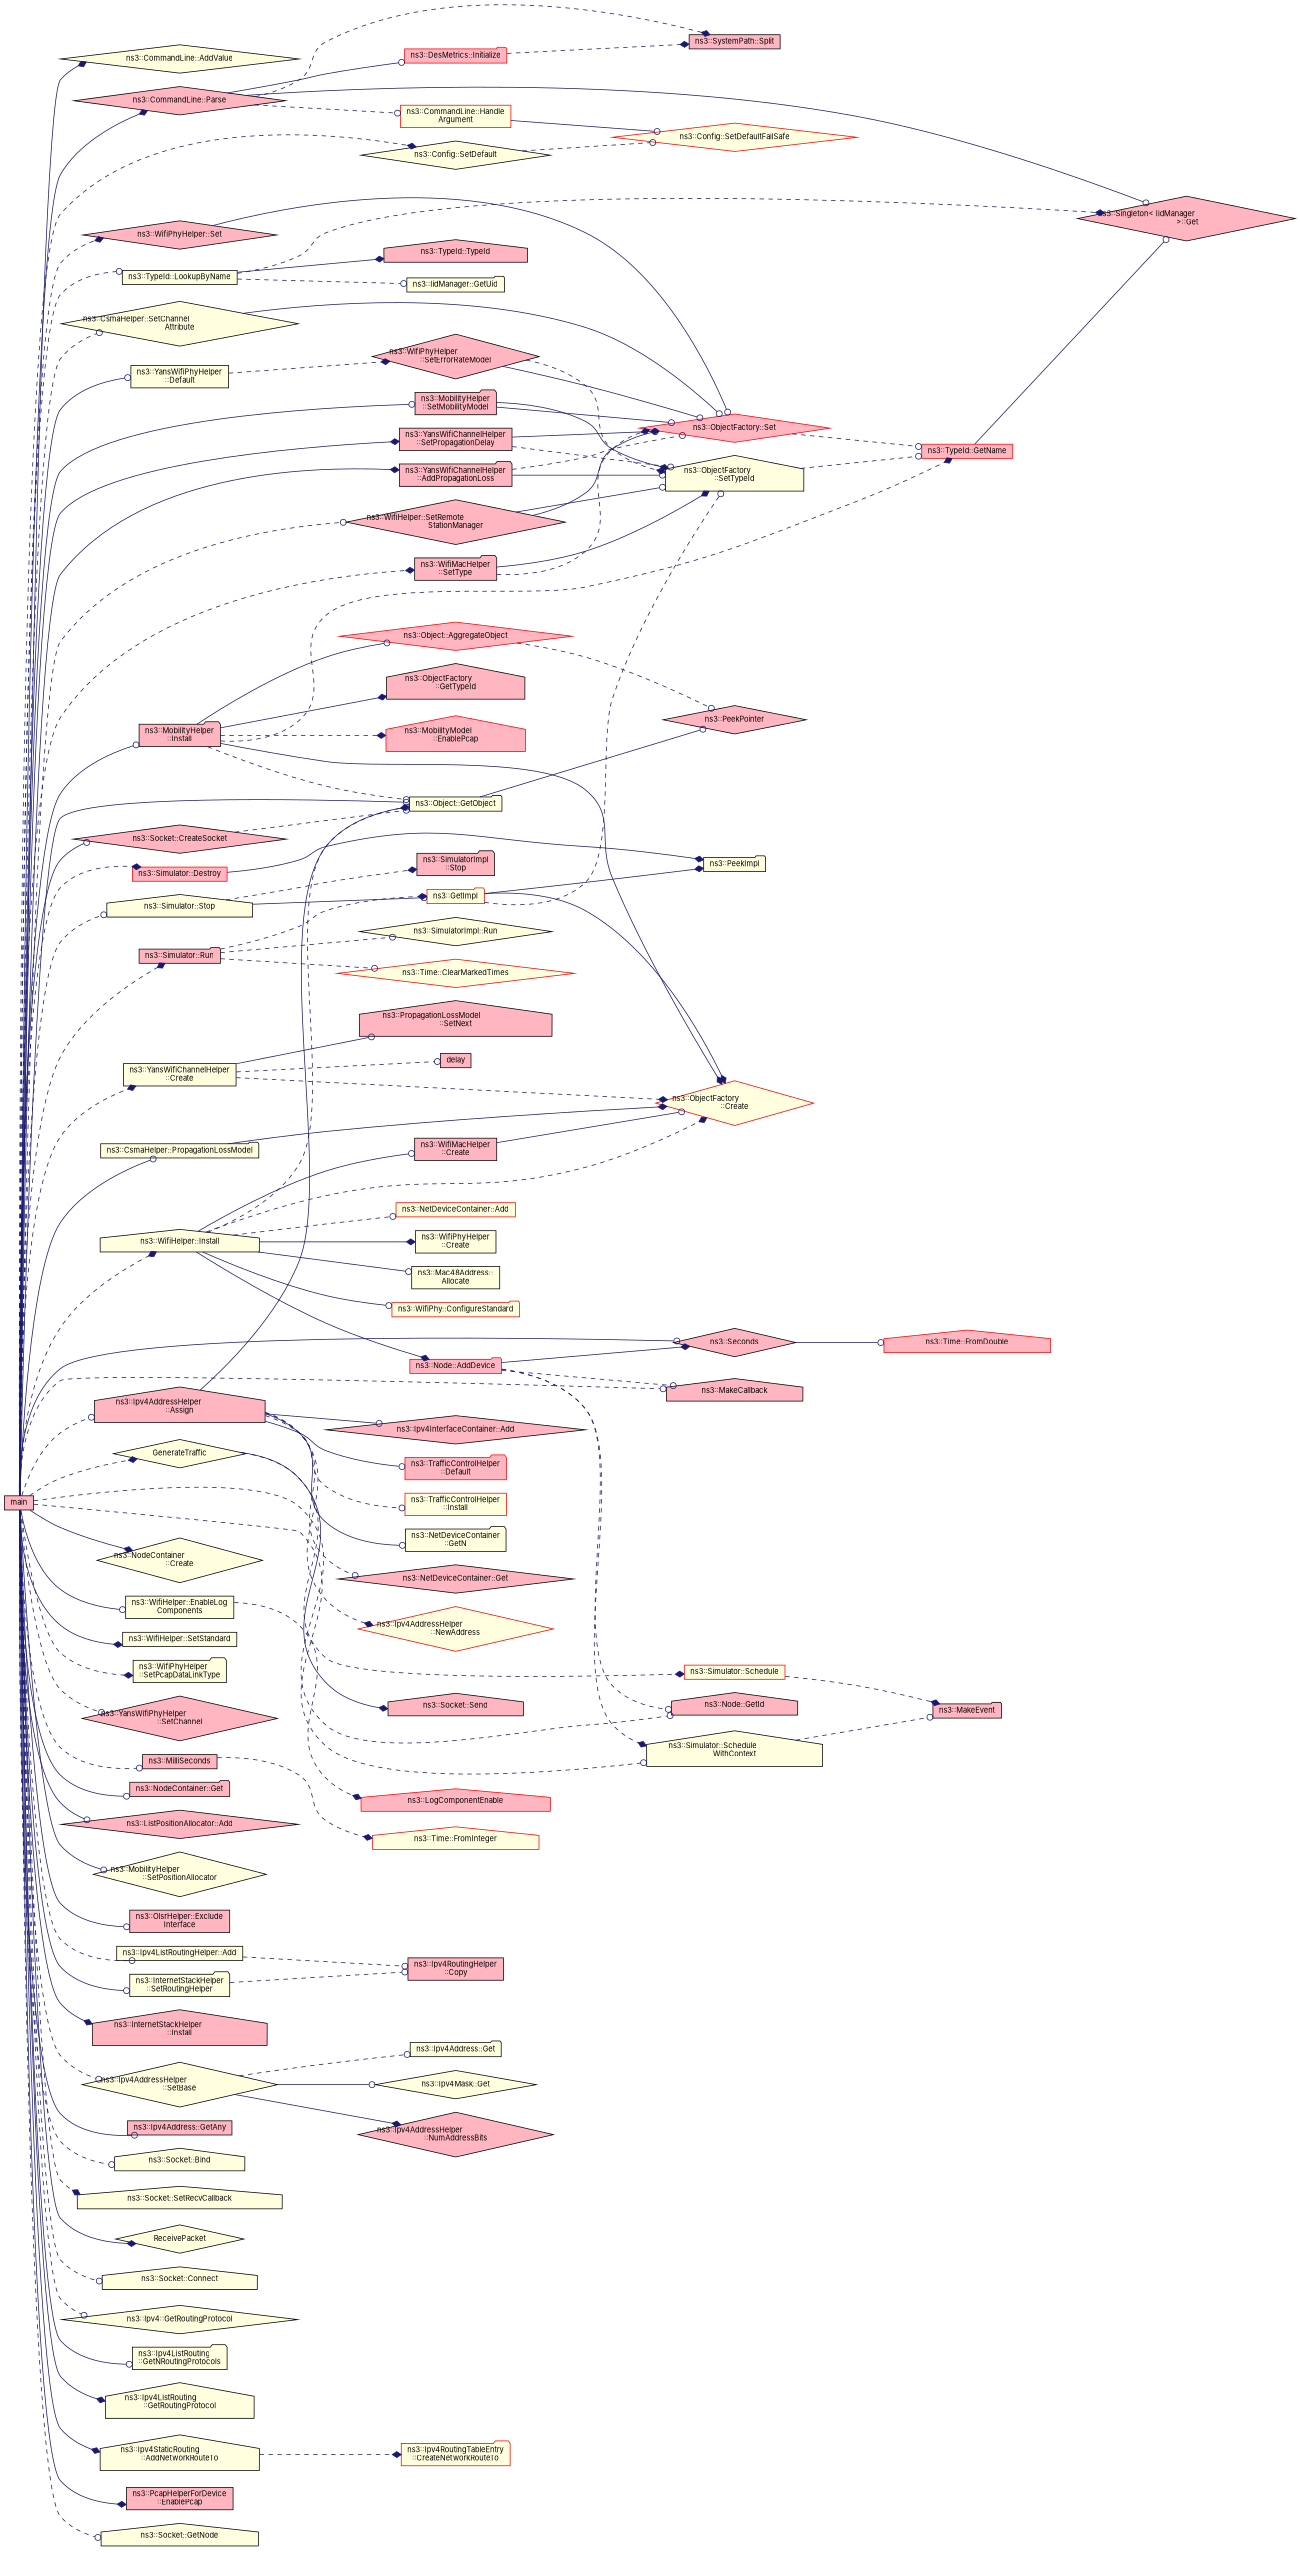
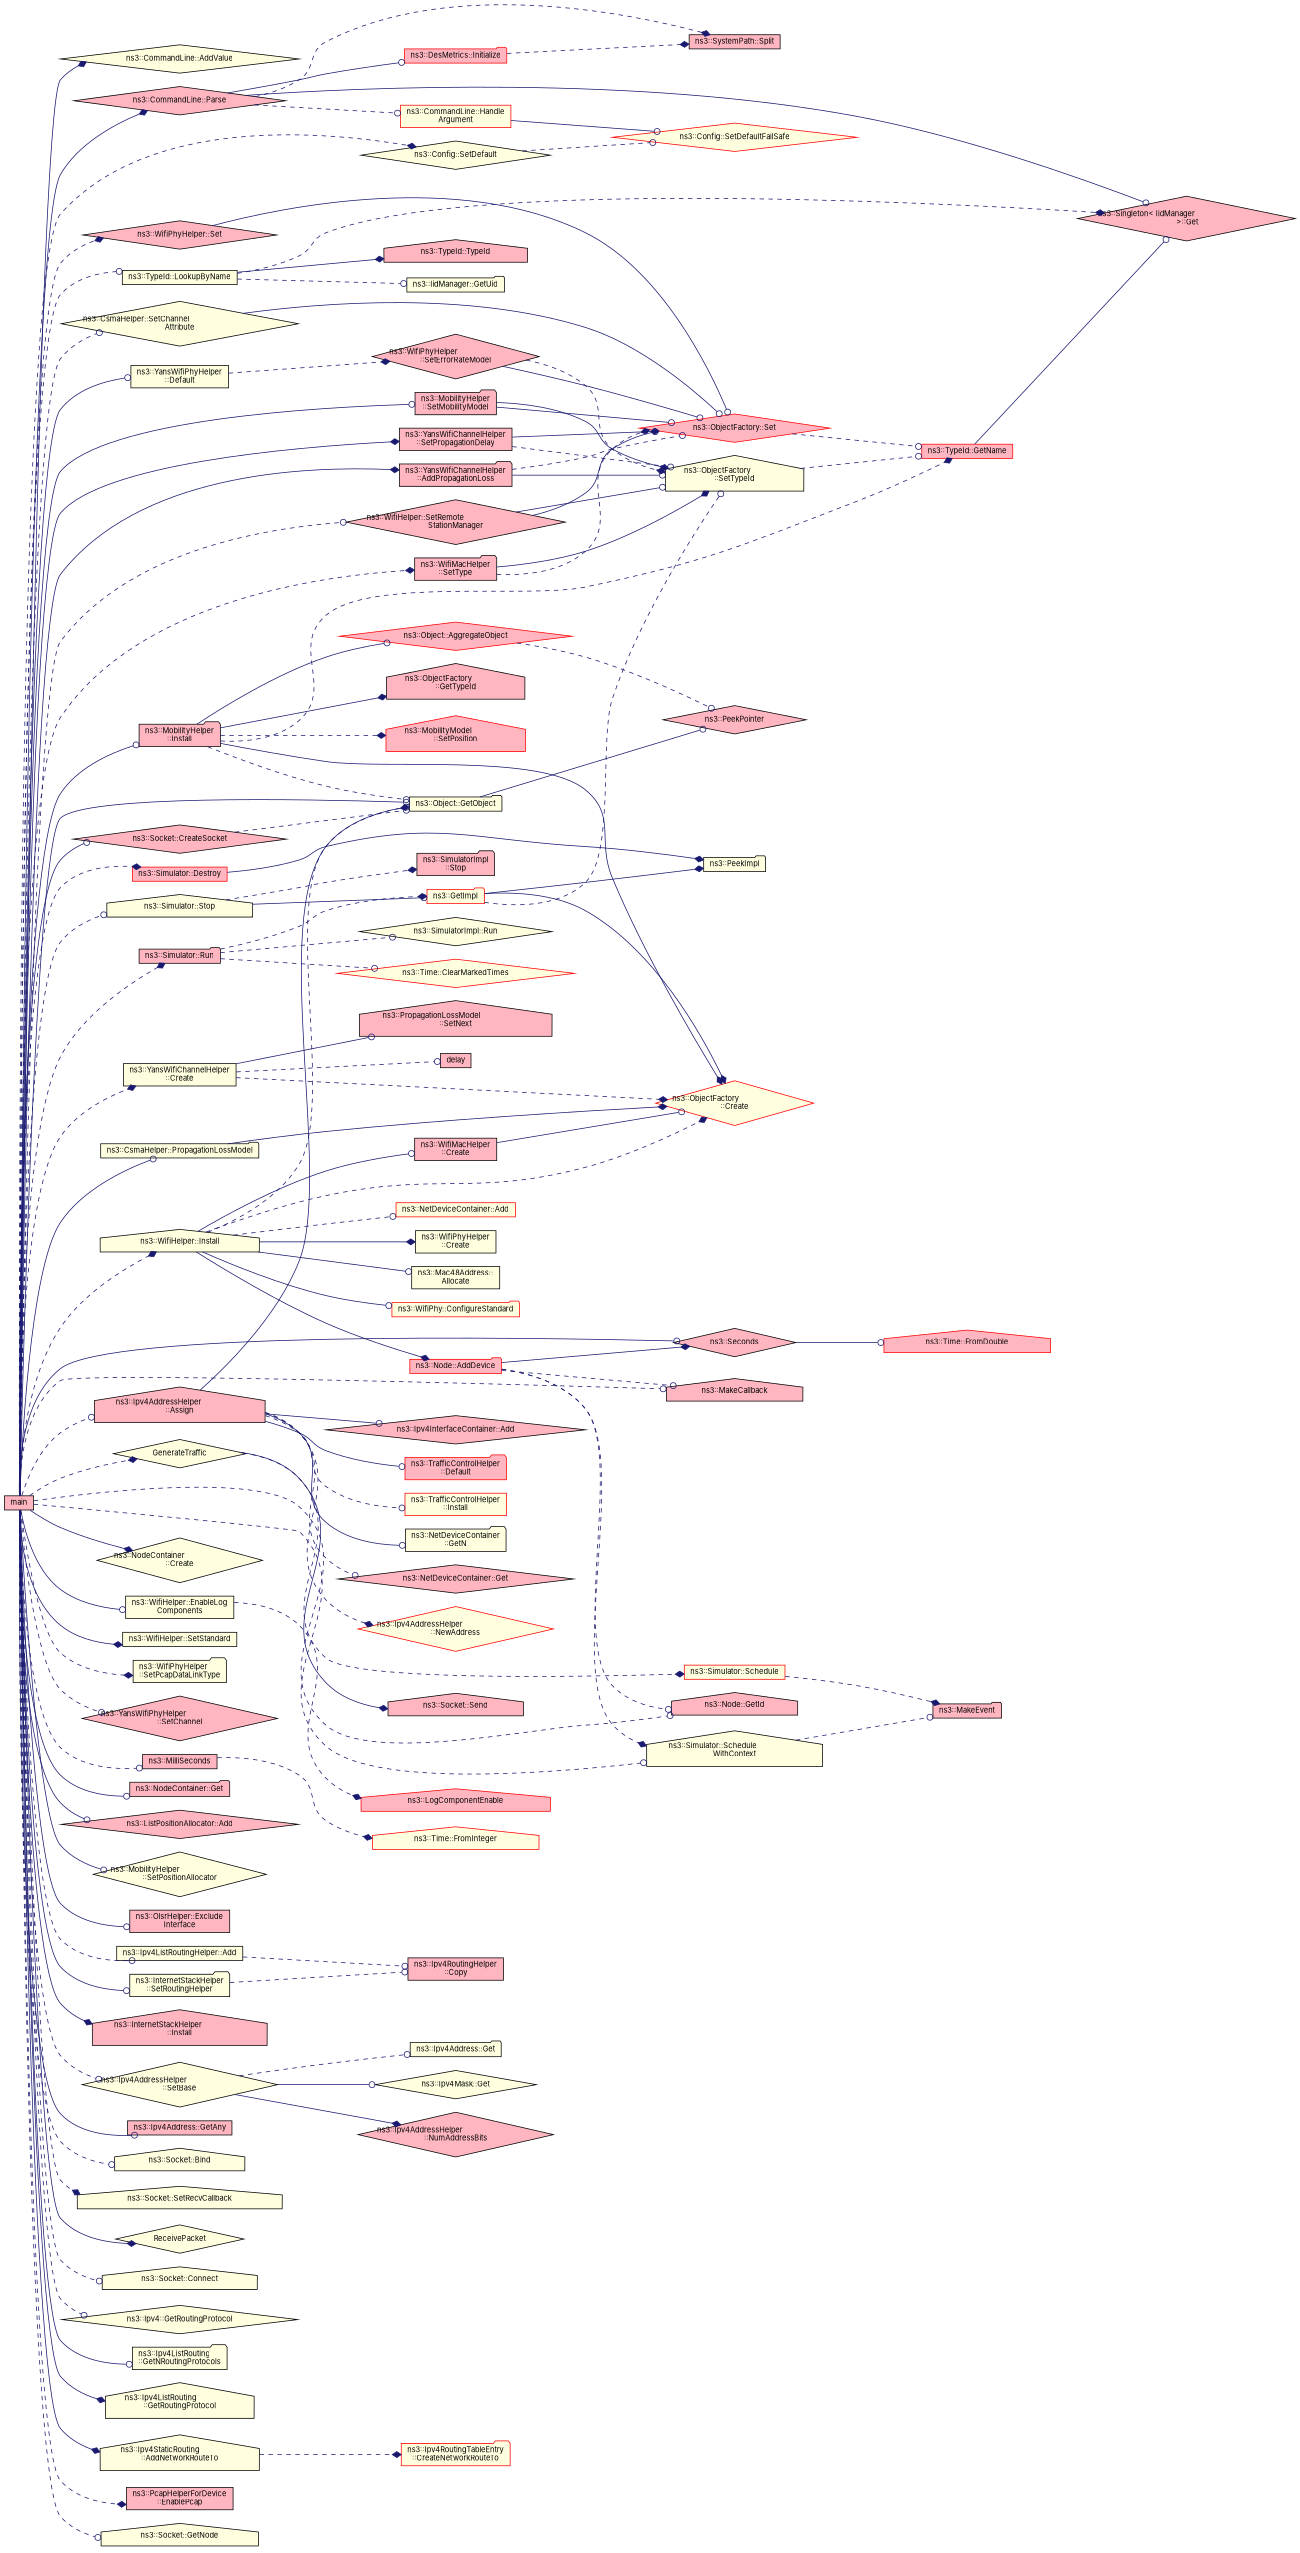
(456, 735) -> (456, 735)
(28, 2028) -> (28, 2028)
